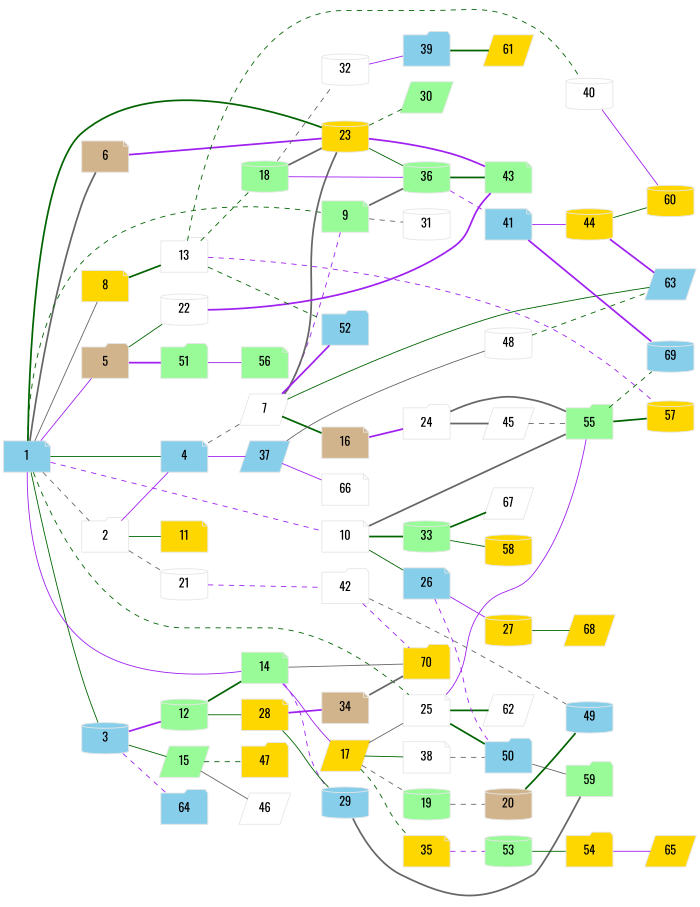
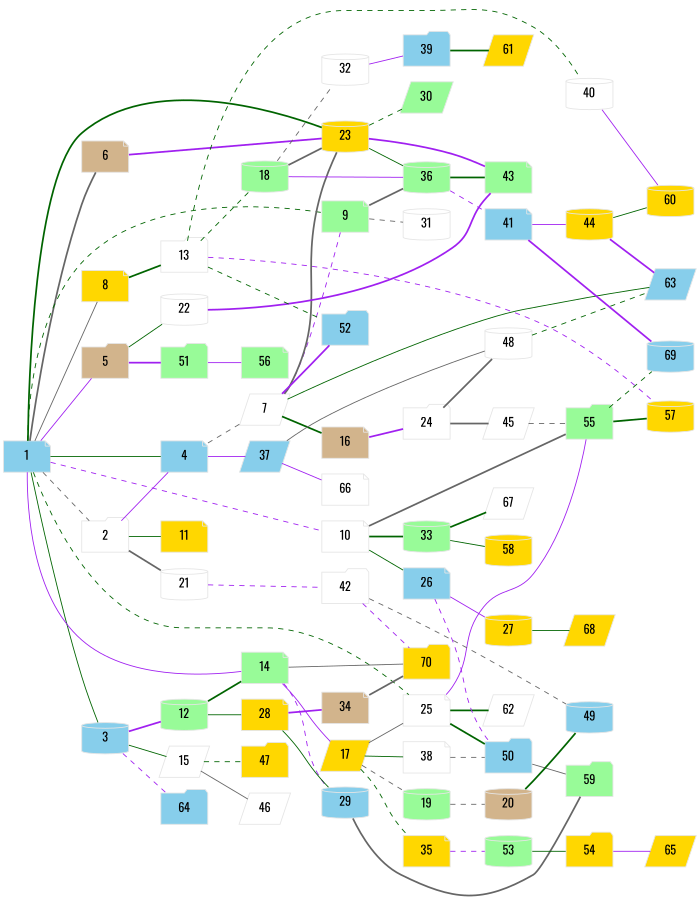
(508, 397) -> (468, 383)
(145, 561) -> (145, 561)
(184, 762) -> (184, 762)
